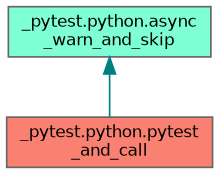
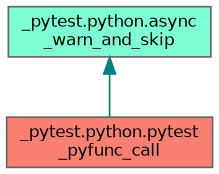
(110, 142) -> (110, 142)
